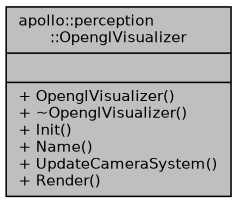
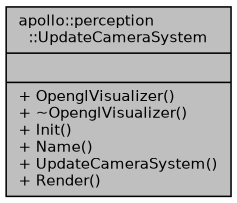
(119, 38) -> (119, 38)
